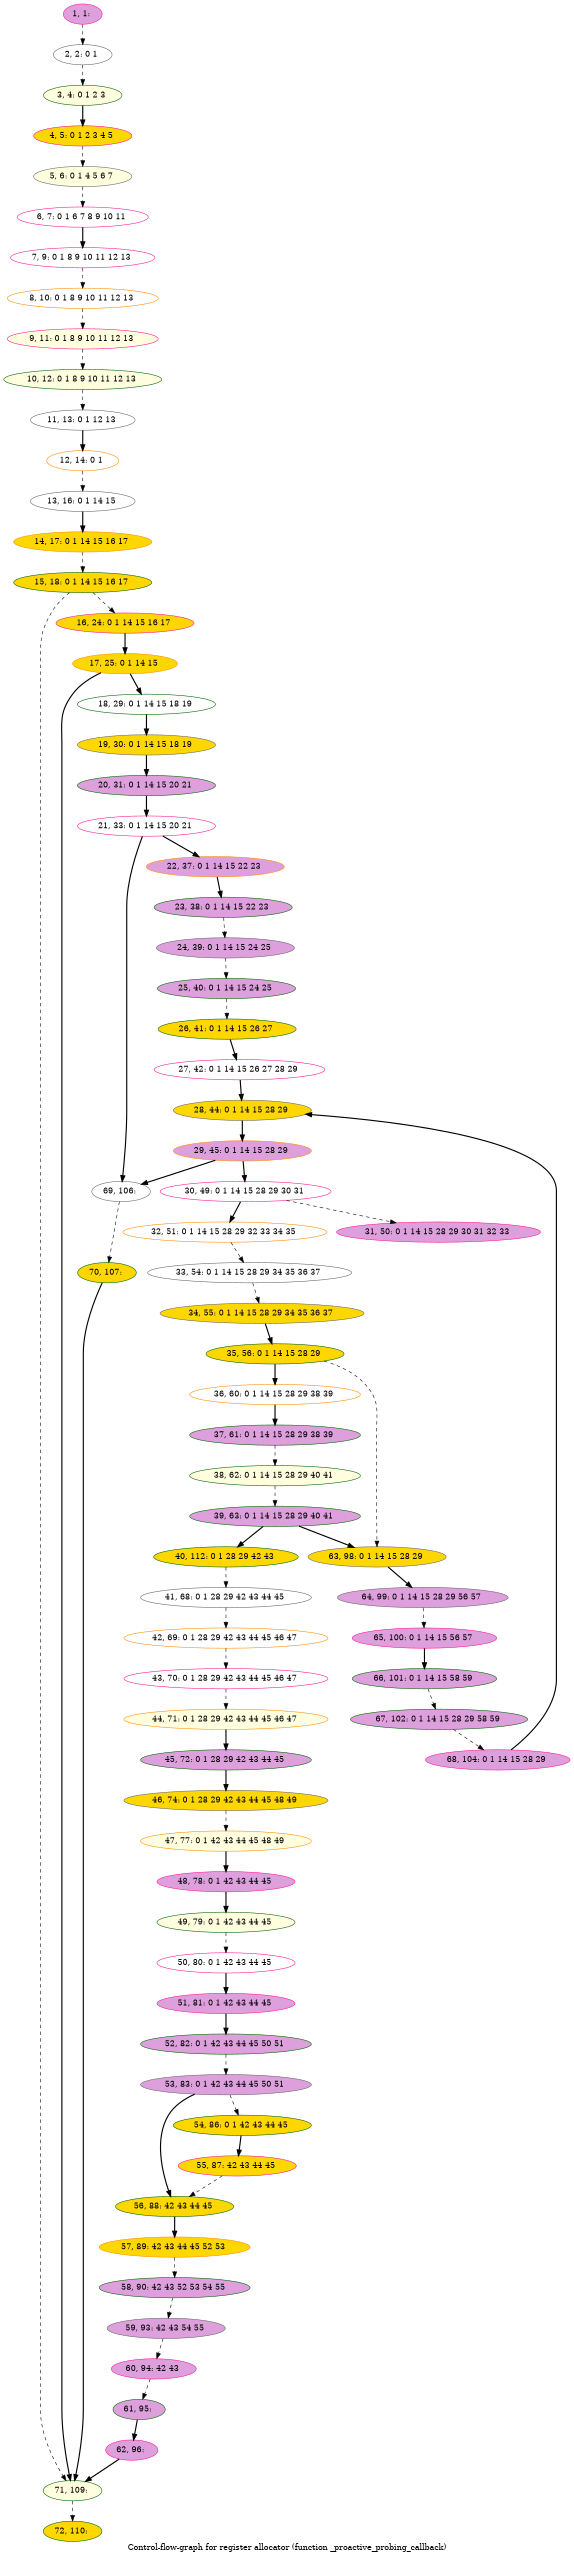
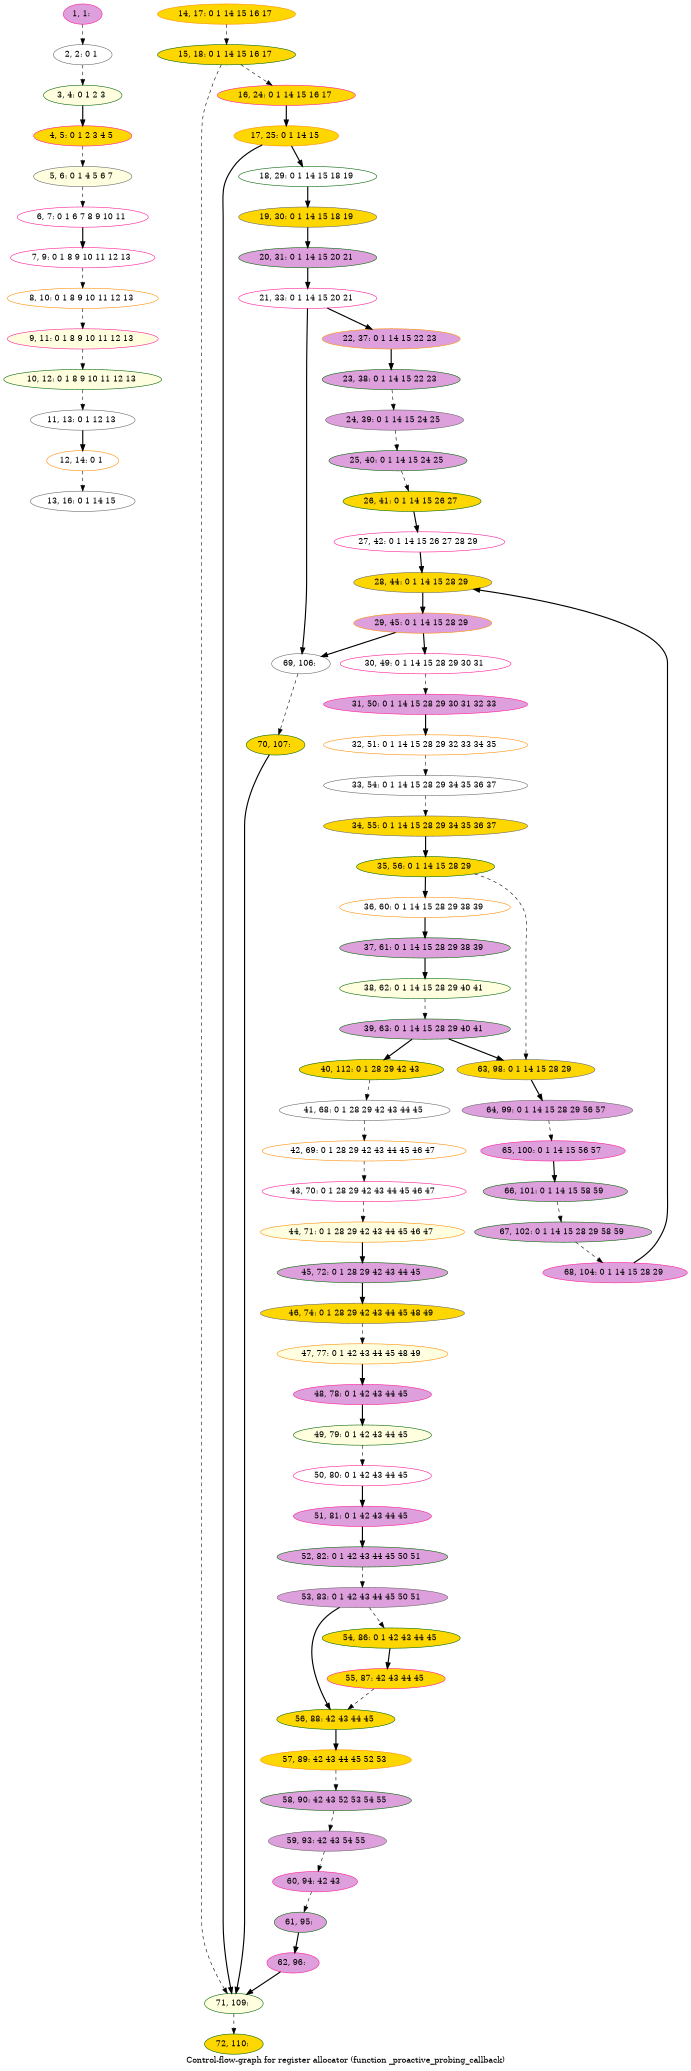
(83, 519) -> none
(237, 1209) -> (426, 722)
(275, 1453) -> (425, 965)
